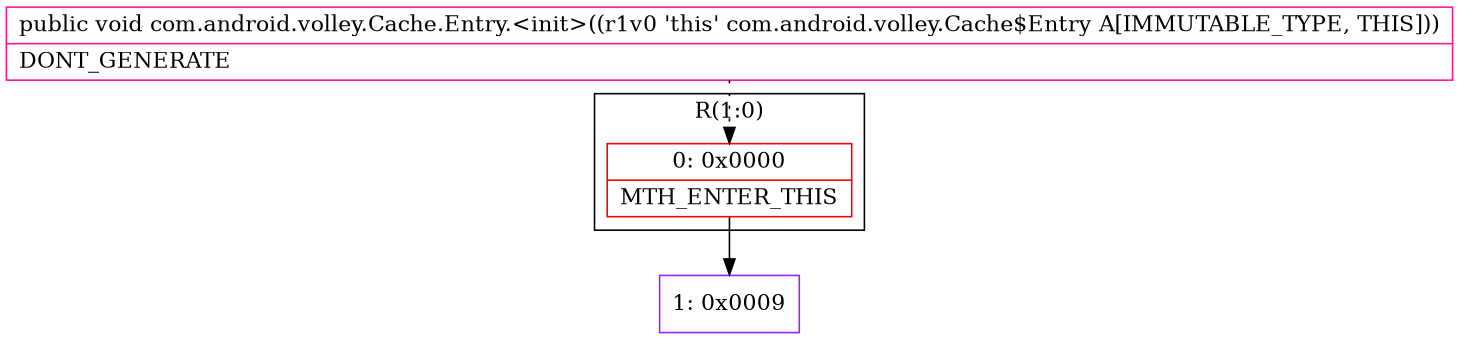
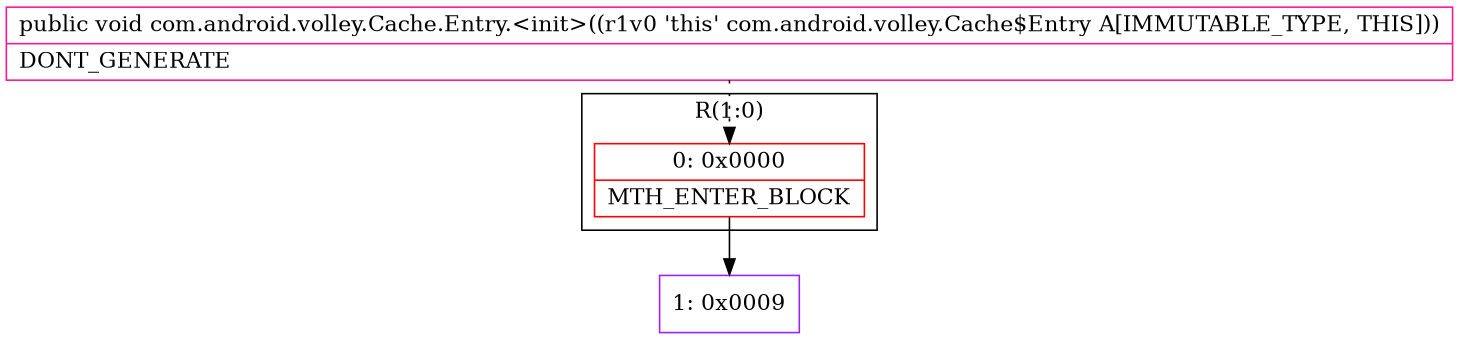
(729, 198) -> (729, 198)
